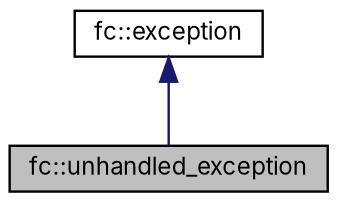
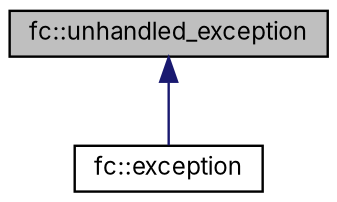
(169, 114) -> (169, 114)
